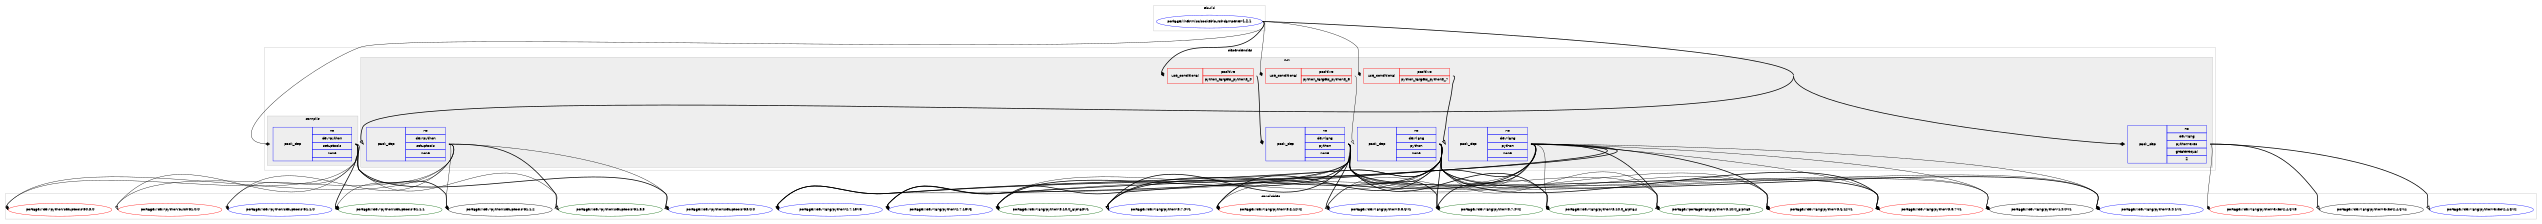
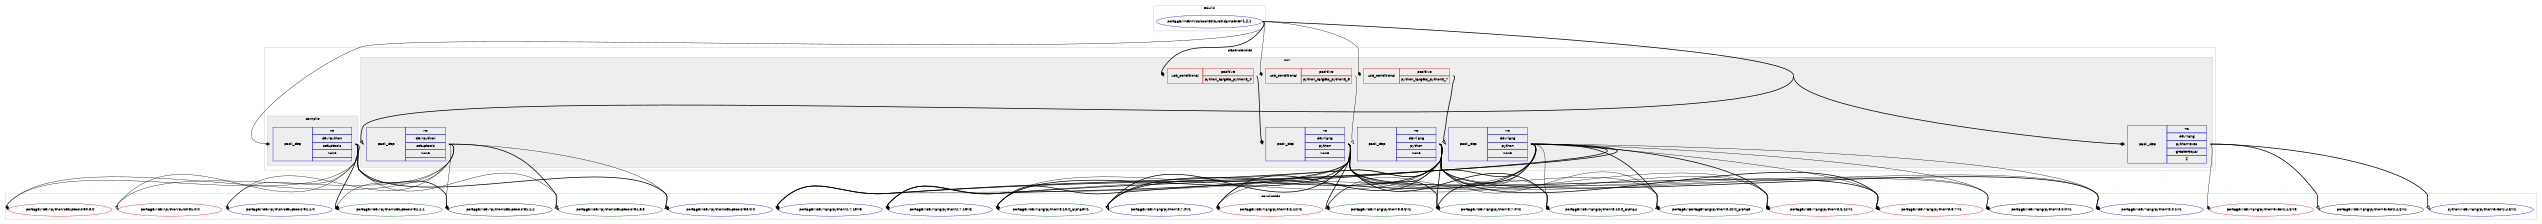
(1381, 210) -> (1381, 210)
(2041, 210) -> (2041, 210)
(2482, 210) -> (2482, 210)
